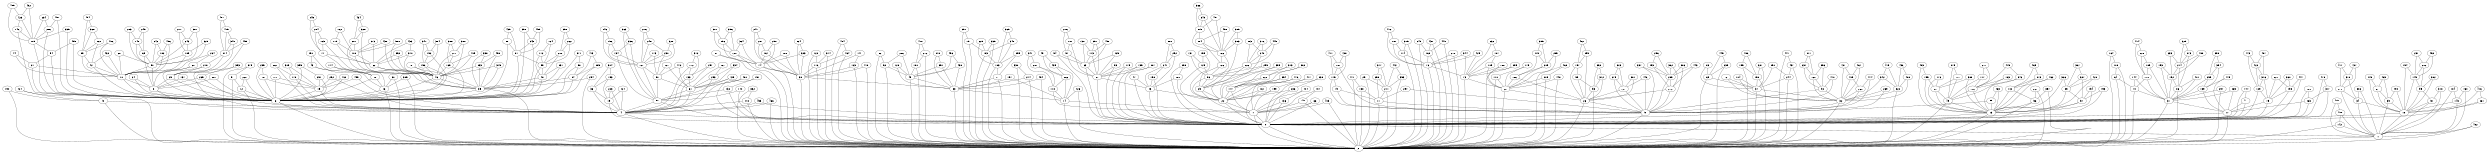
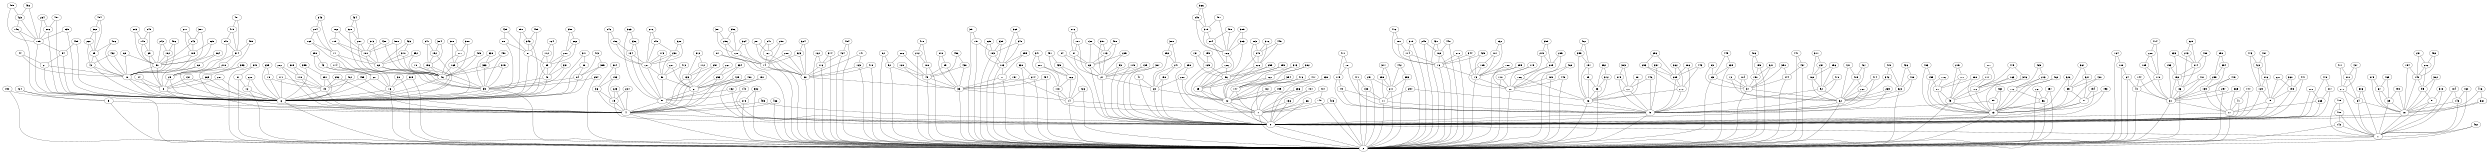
(758, 35) -> (768, 47)
(1345, 53) -> none
